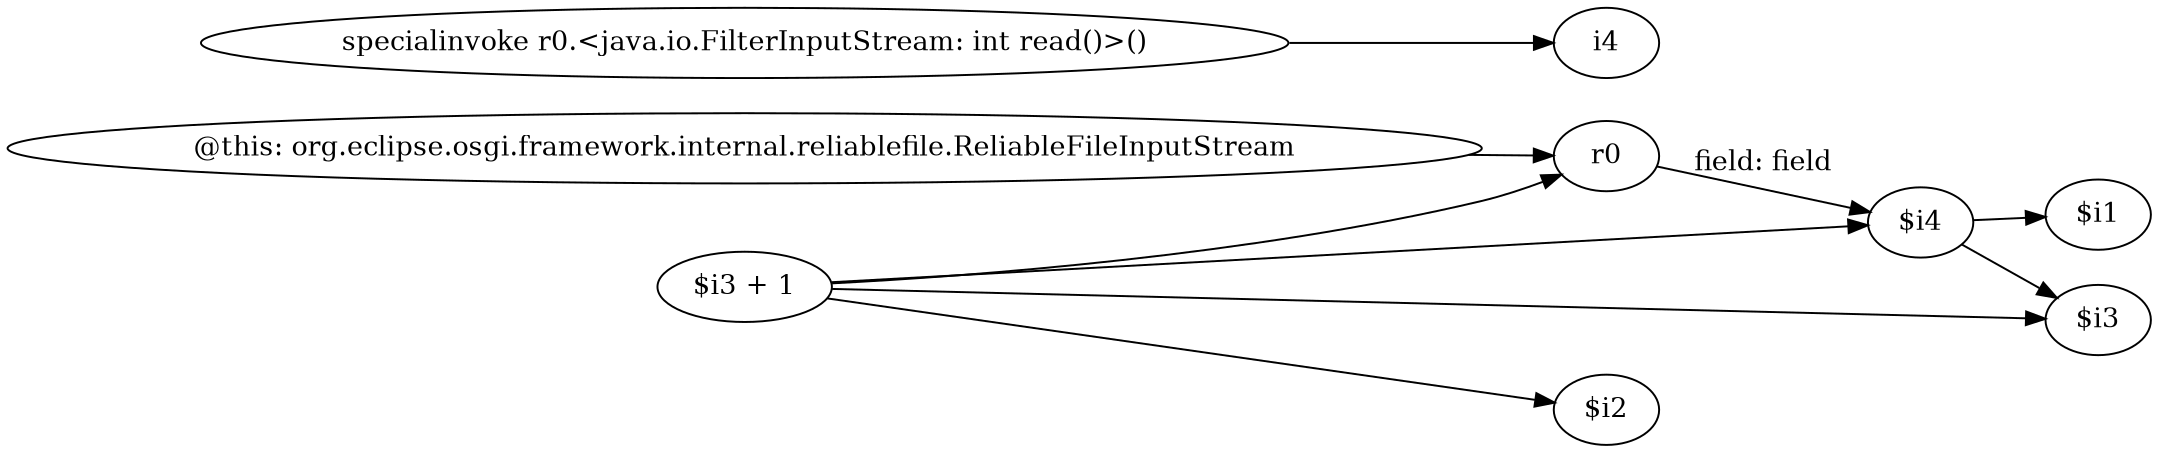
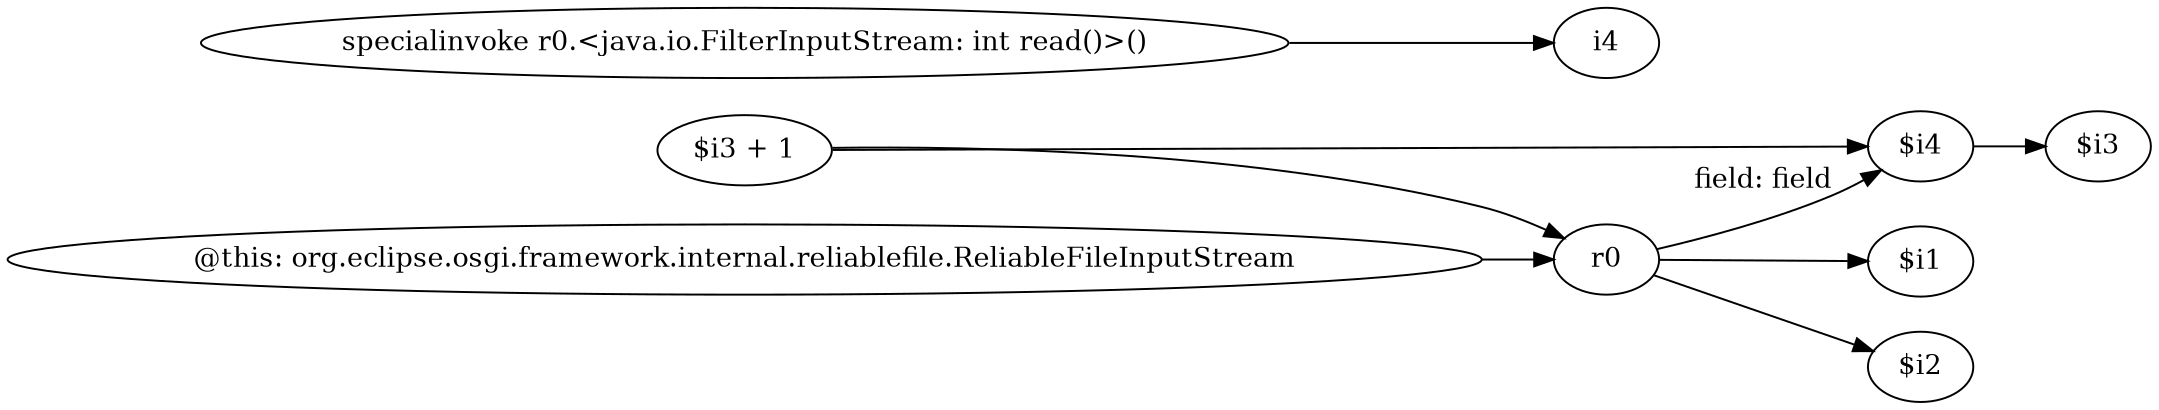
(2000, 219) -> (1754, 260)
(1429, 304) -> none
(1181, 349) -> (1754, 310)
